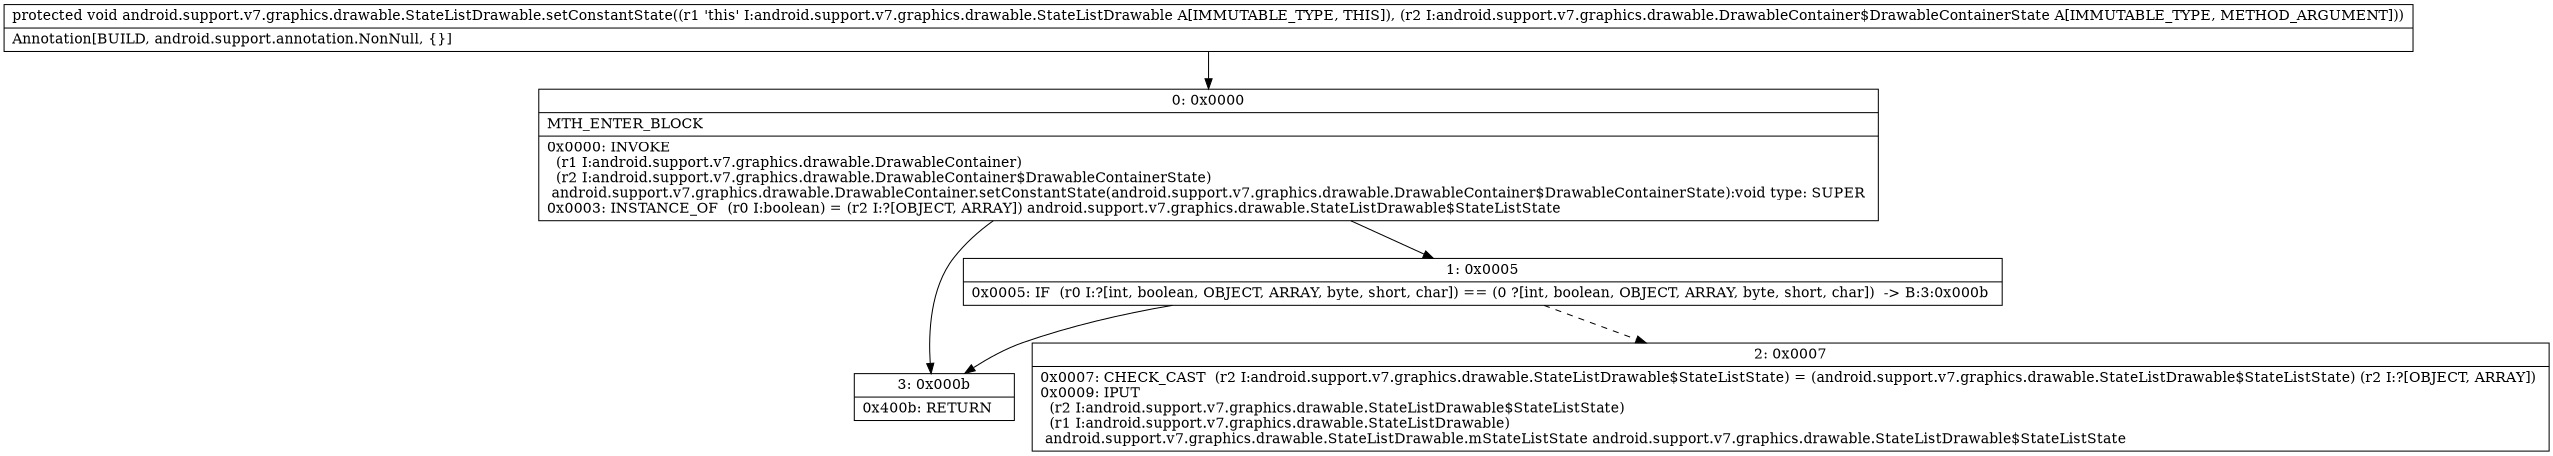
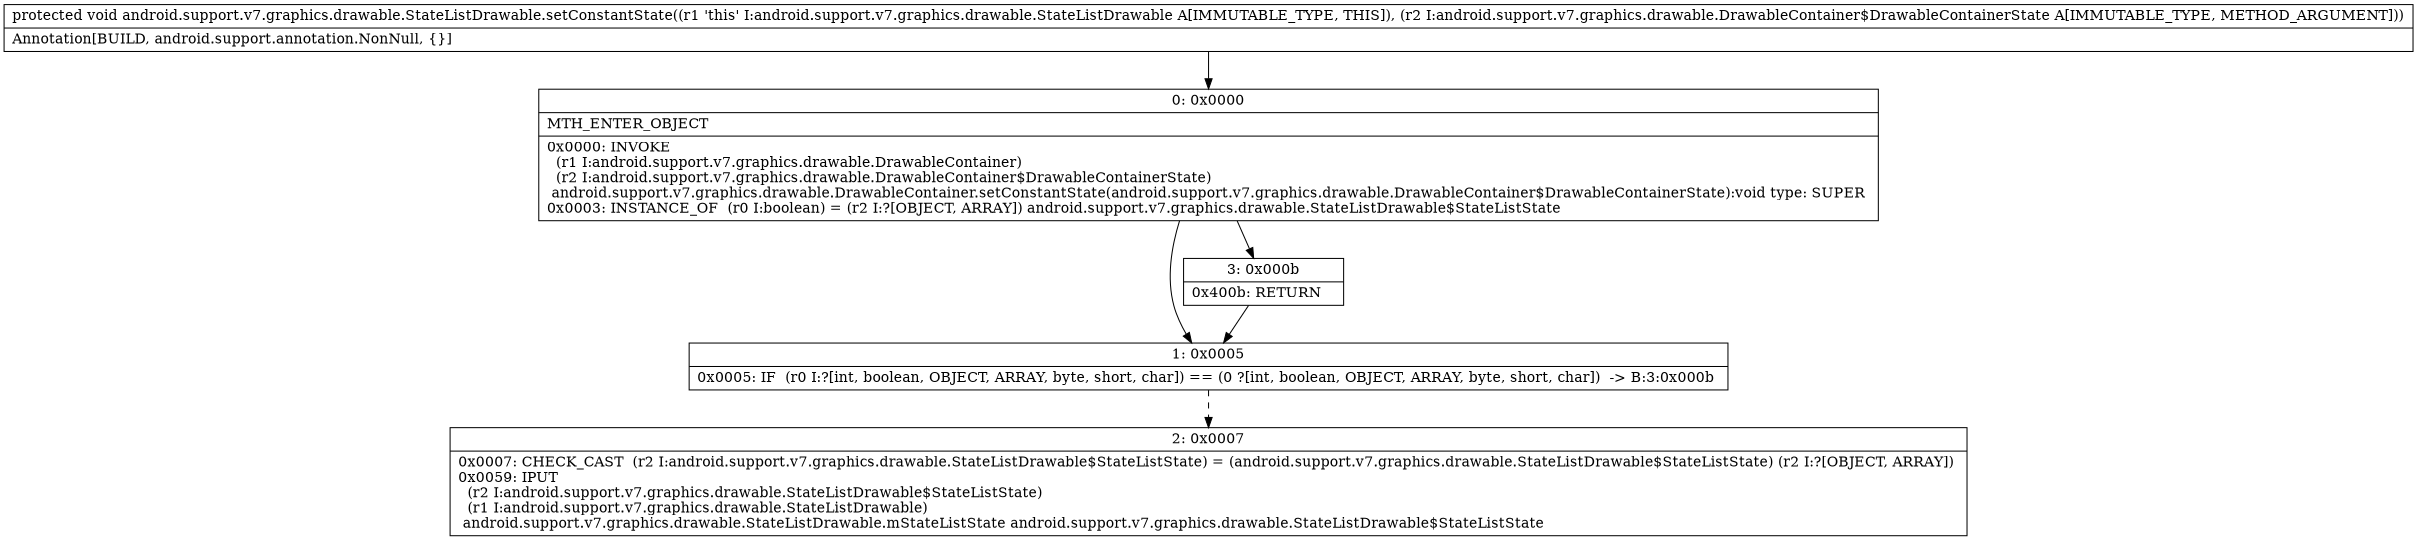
(625, 124) -> (628, 124)
(1070, 328) -> (1239, 320)
(1095, 393) -> (513, 478)
